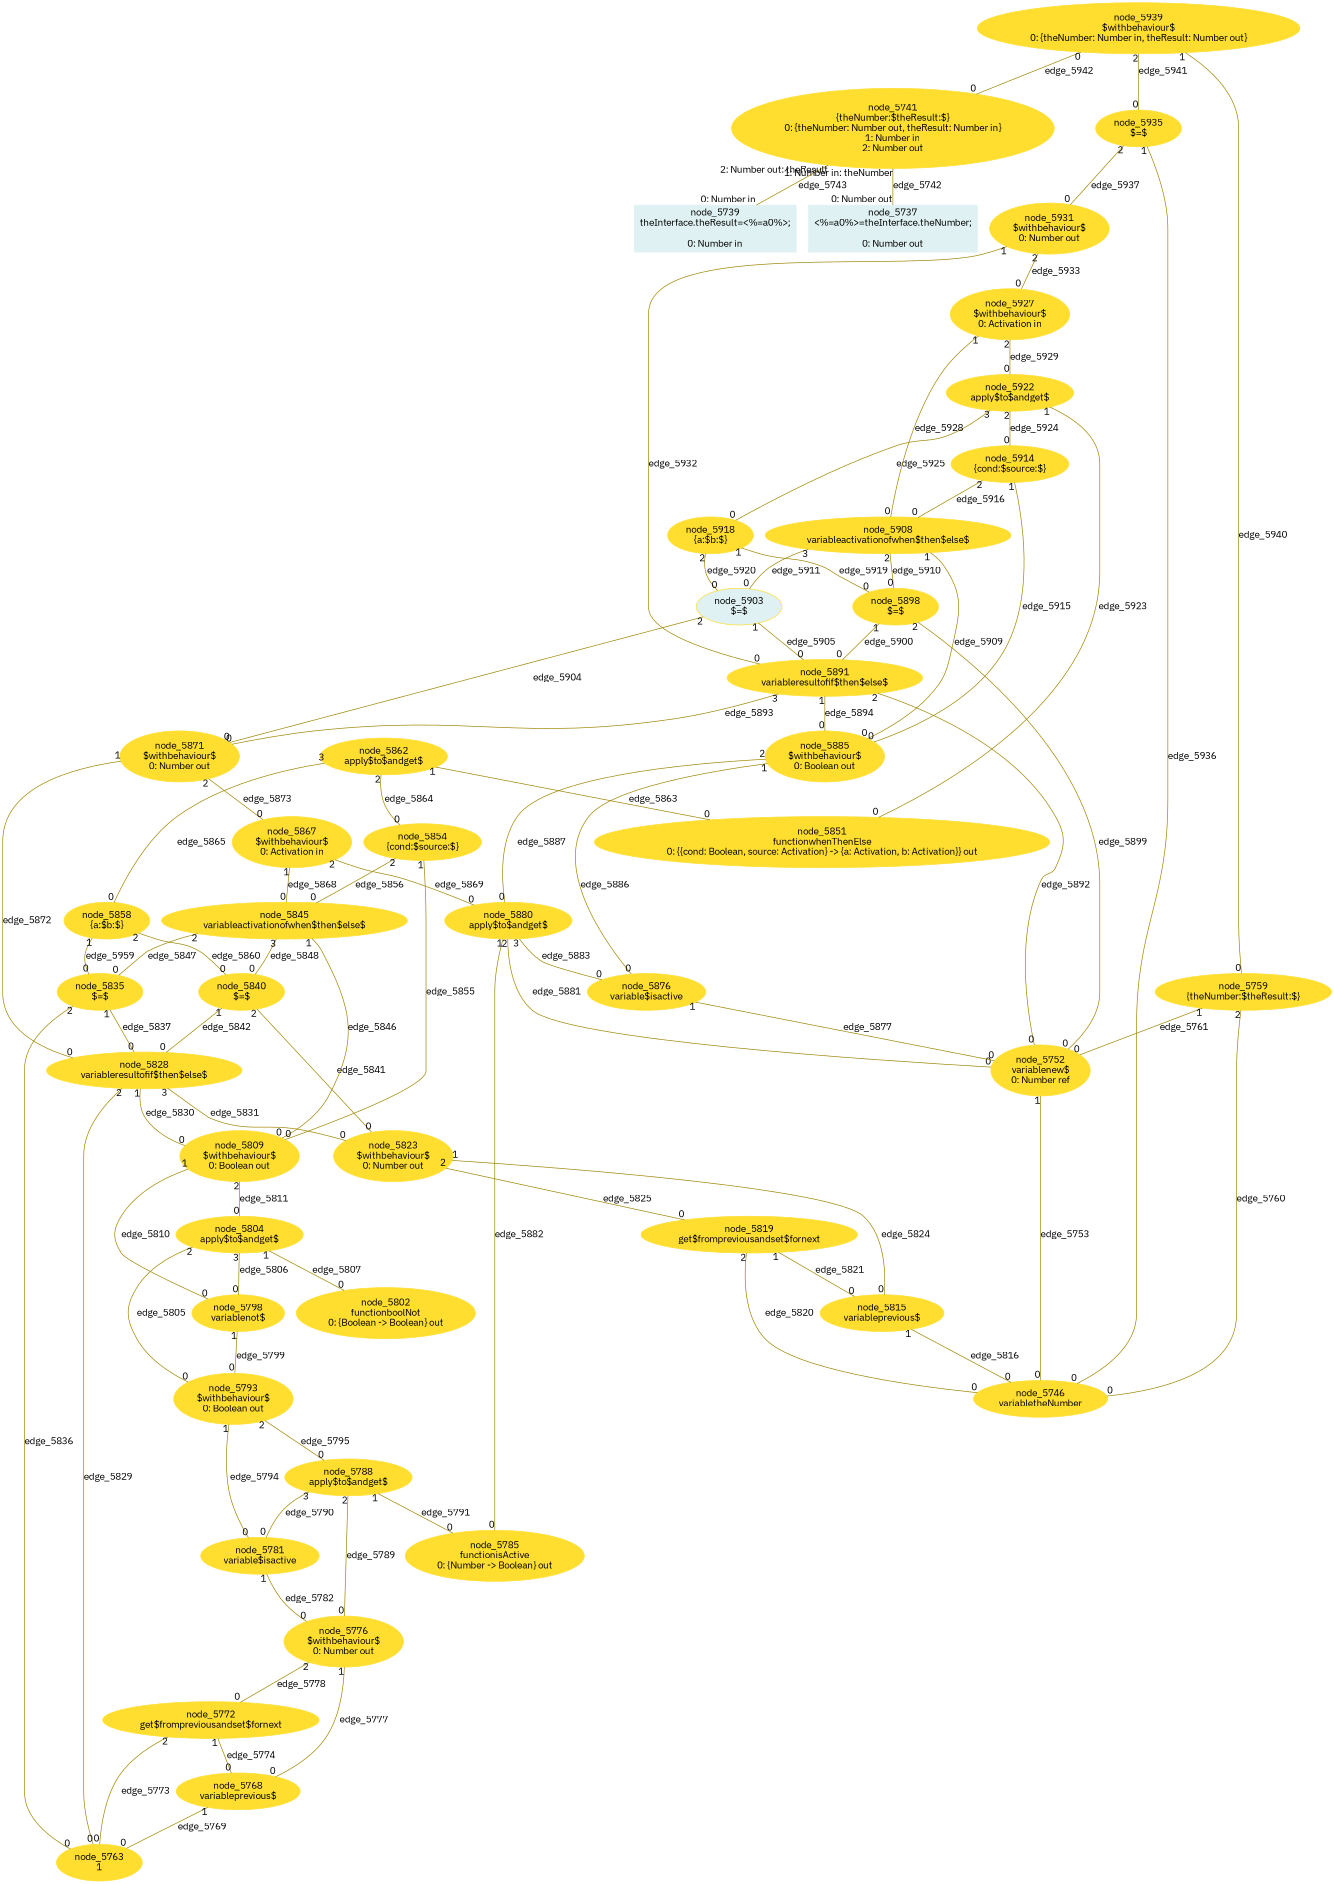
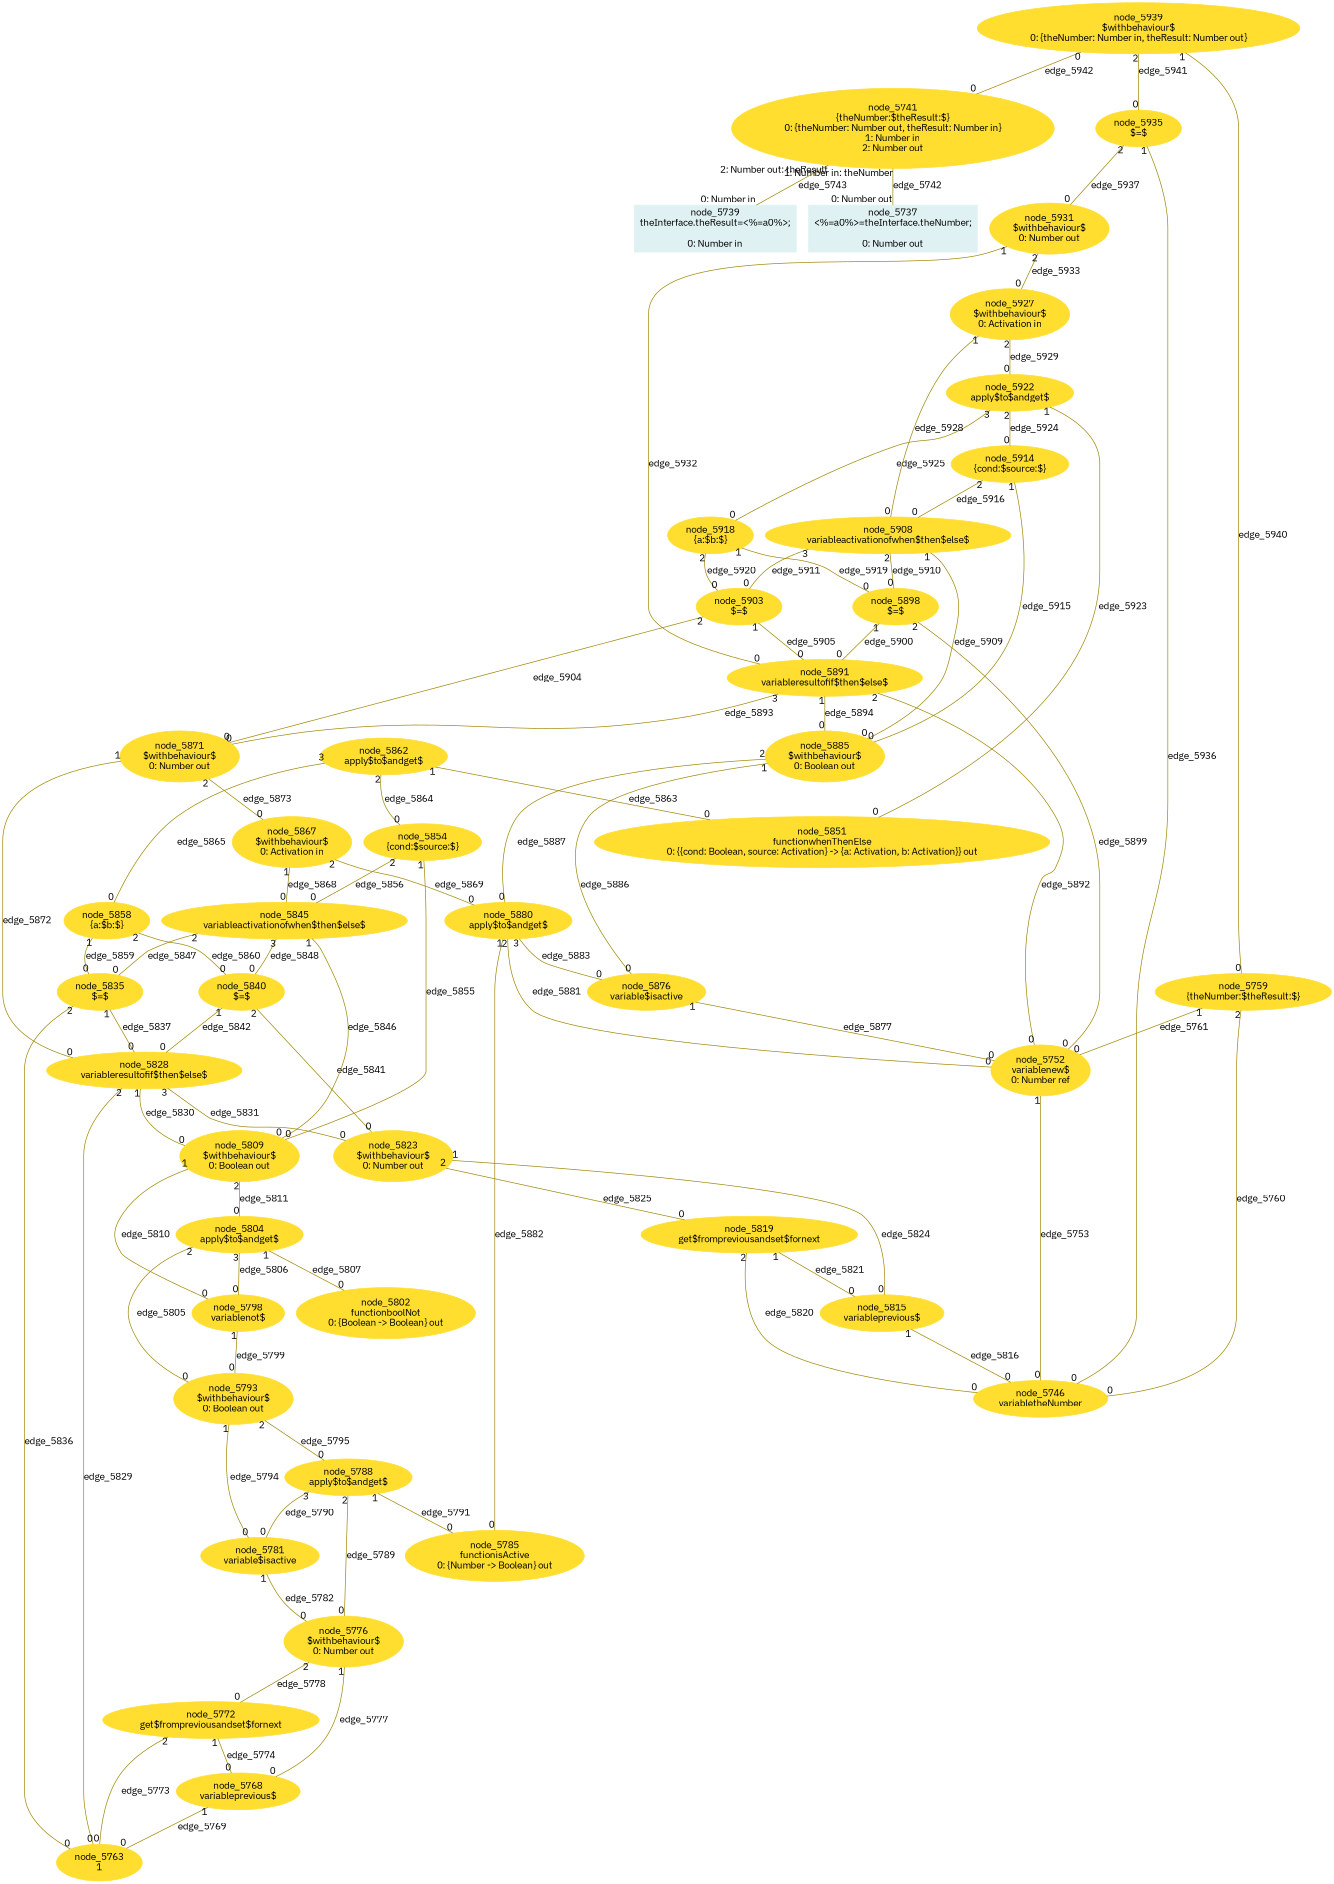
(739, 607) -> (739, 607)
(110, 956) -> (110, 956)
